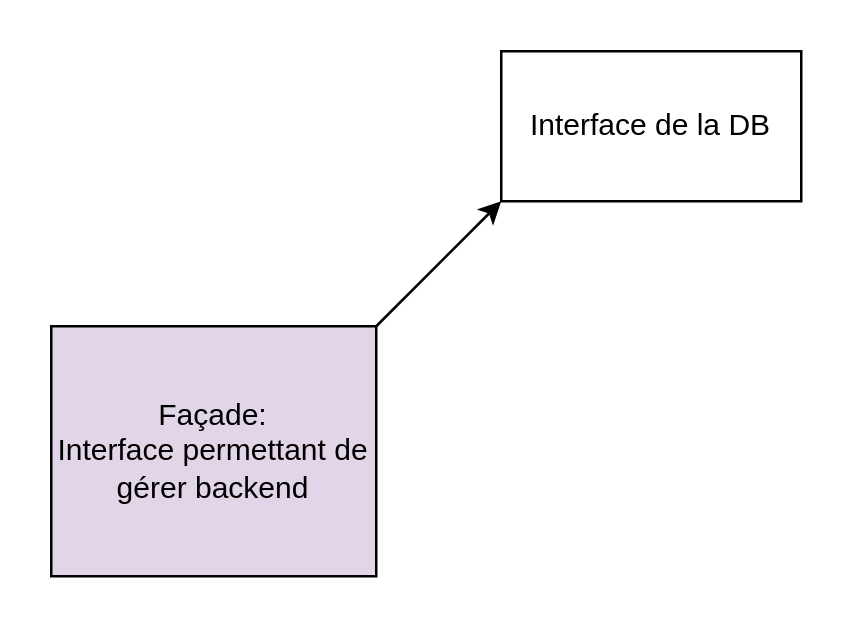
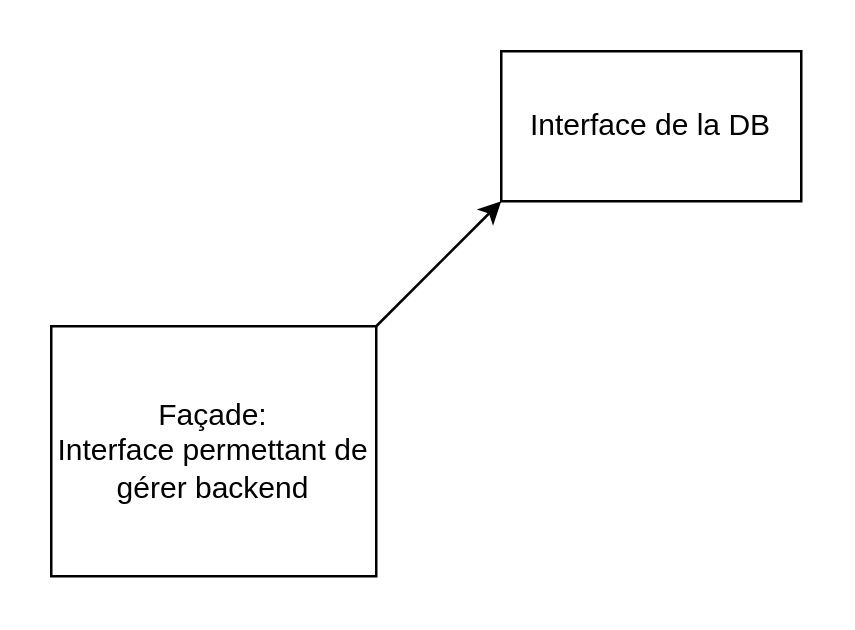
(214, 451) -> (214, 451)
